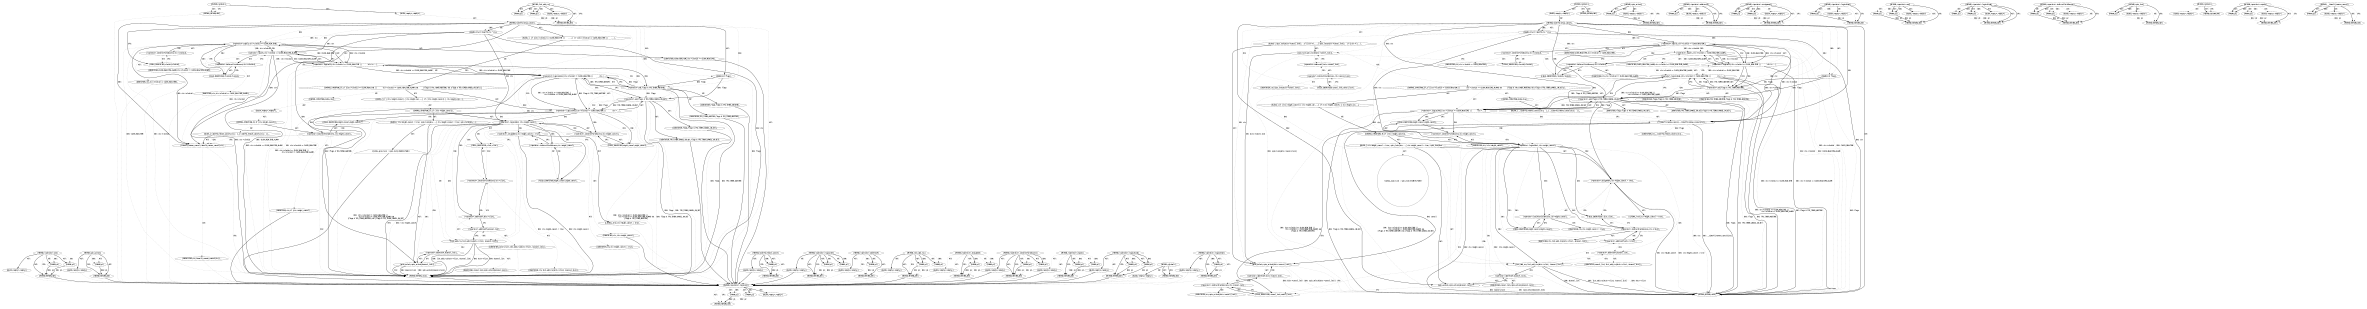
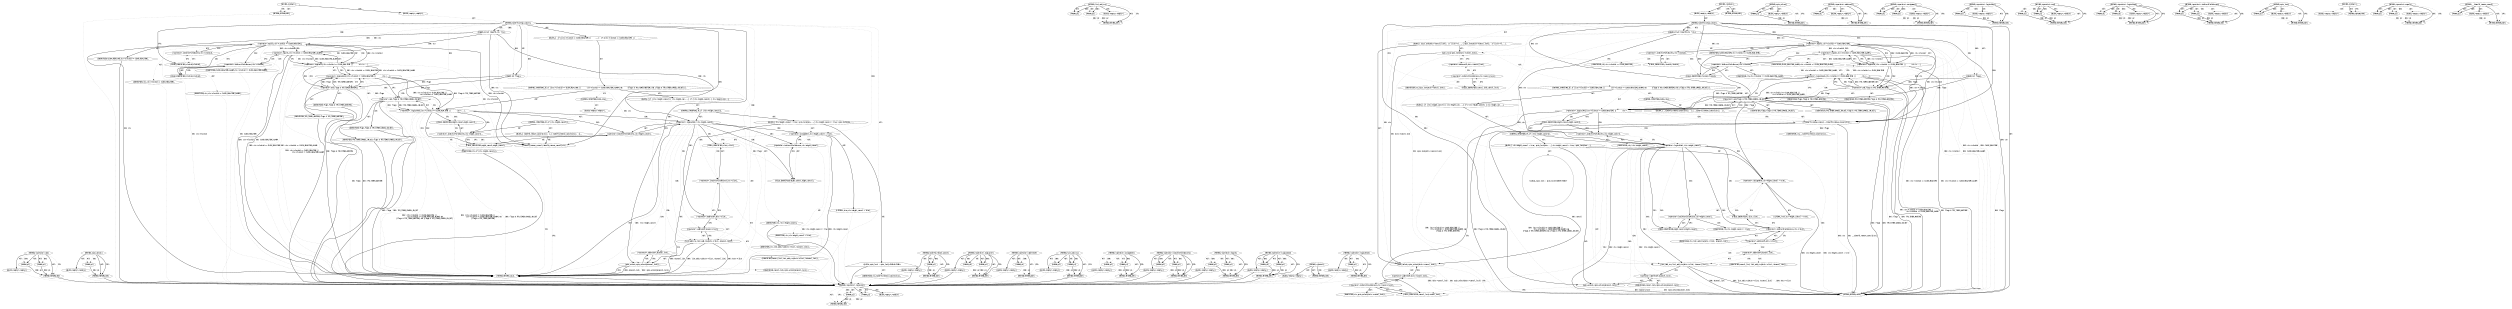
(202, 202) -> (882, 270)
